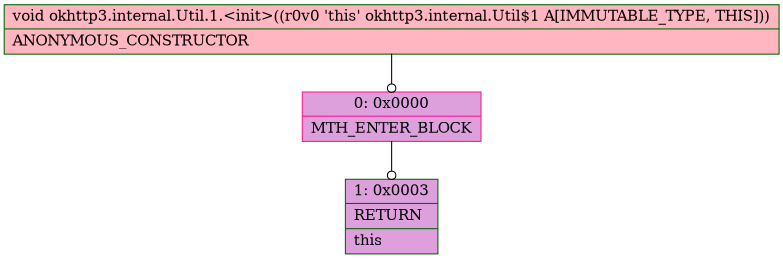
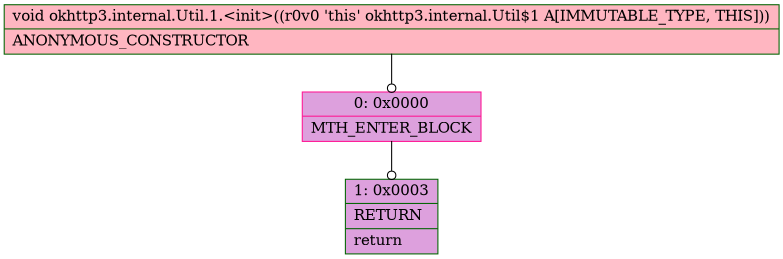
(369, 241) -> (378, 241)
